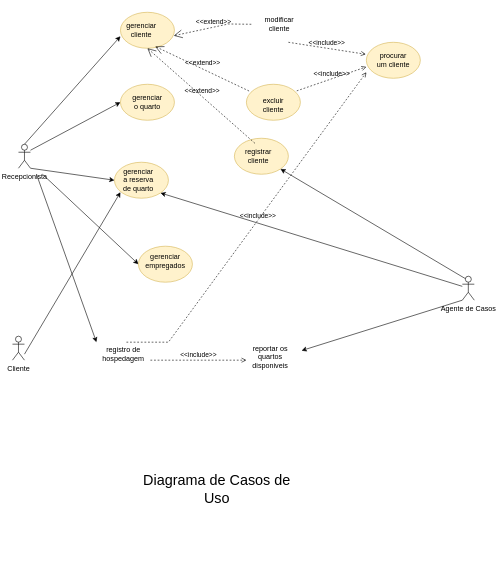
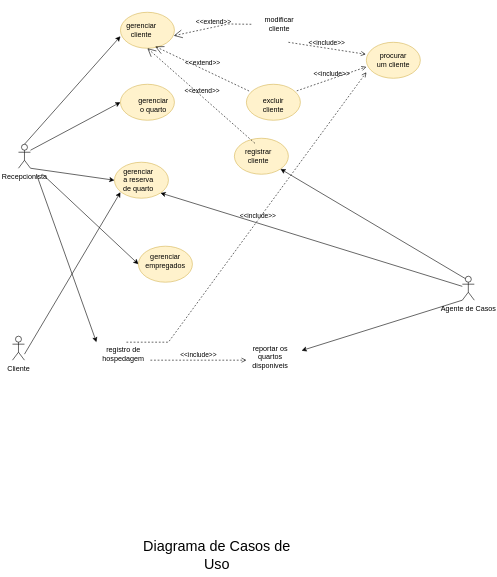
(147, 102) -> (153, 105)
(216, 483) -> (216, 549)
